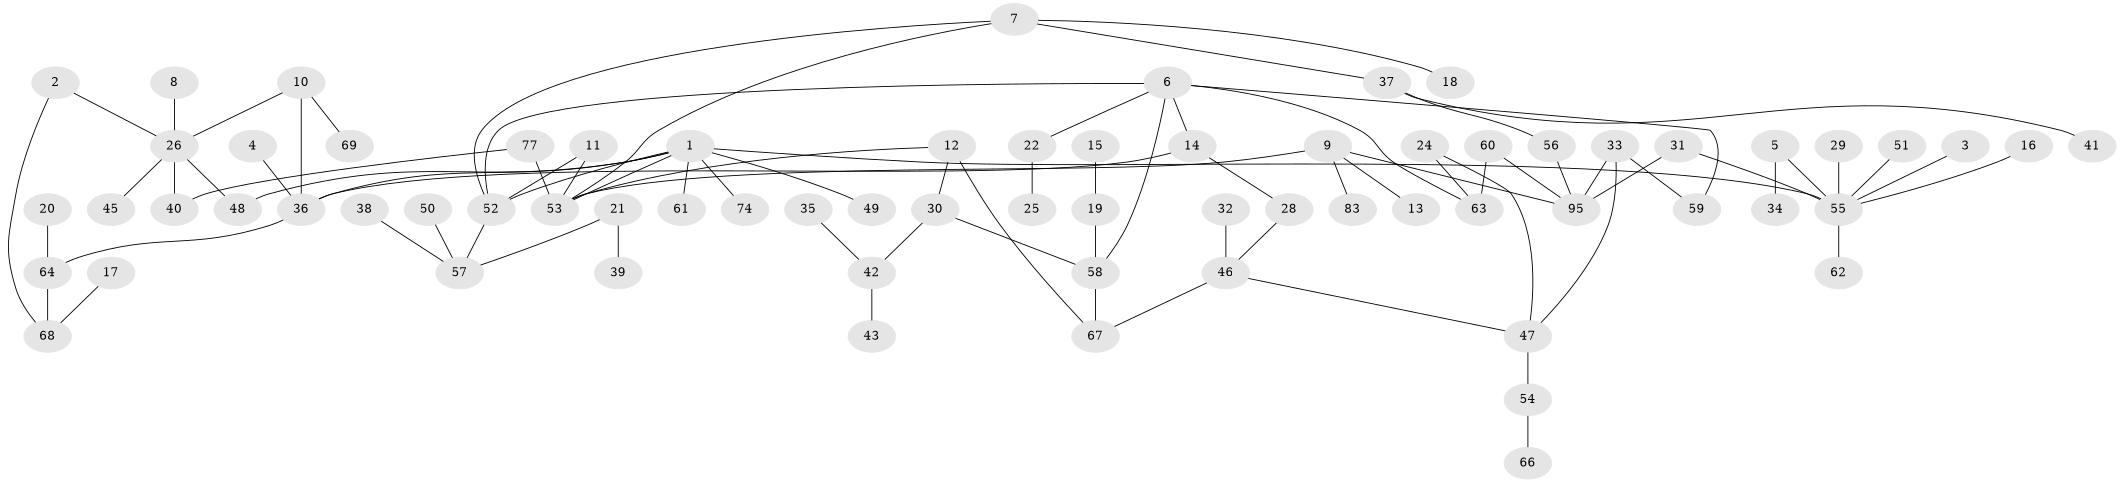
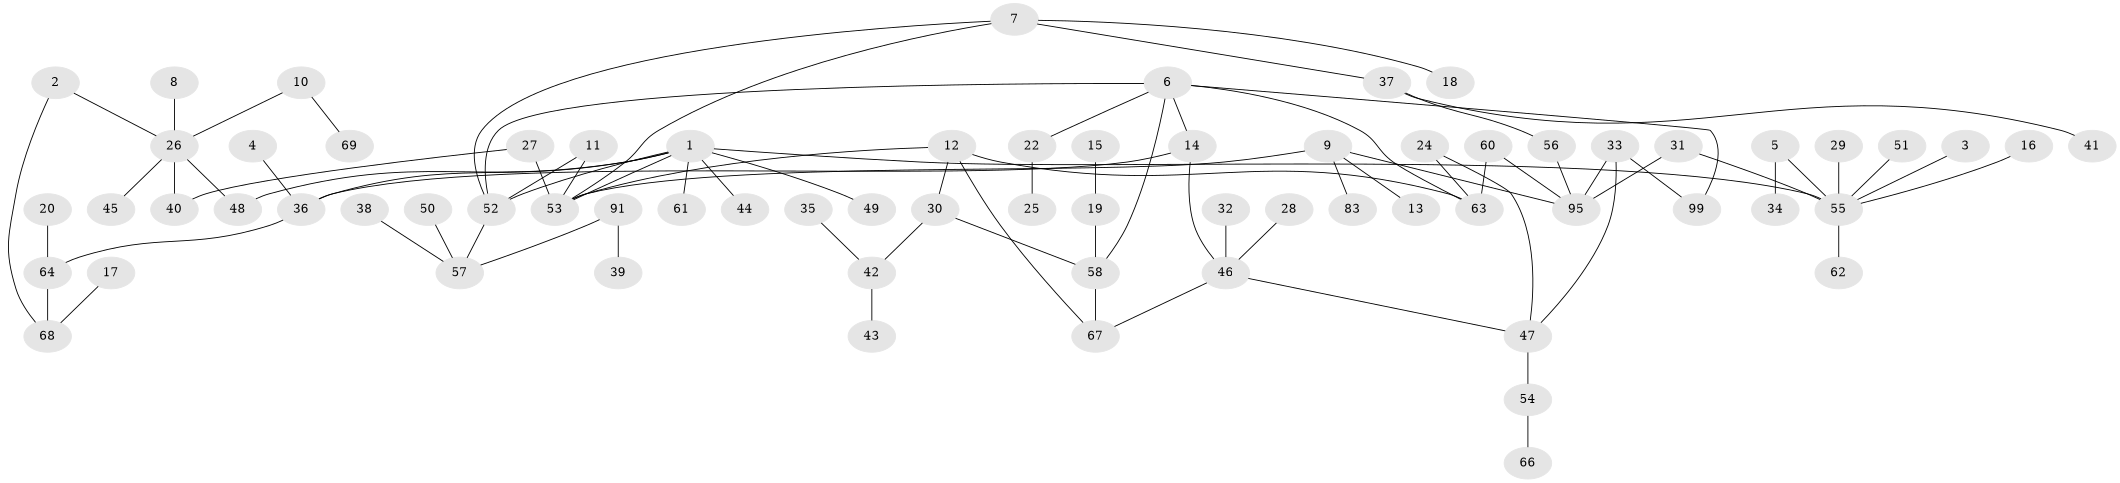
(301, 146) -> none
(530, 146) -> (530, 146)
none -> (1218, 173)
(1241, 178) -> (1191, 213)
(618, 210) -> (618, 210)
(745, 210) -> (745, 210)
(1697, 210) -> (1697, 210)
